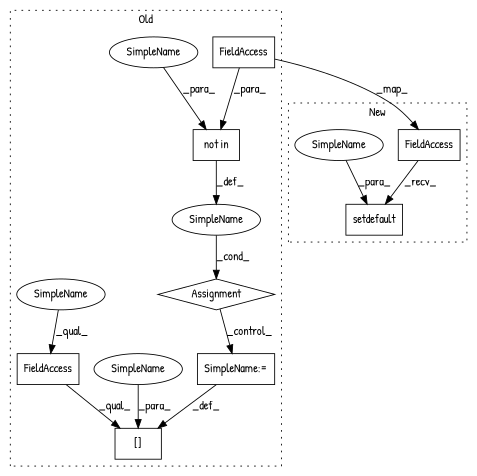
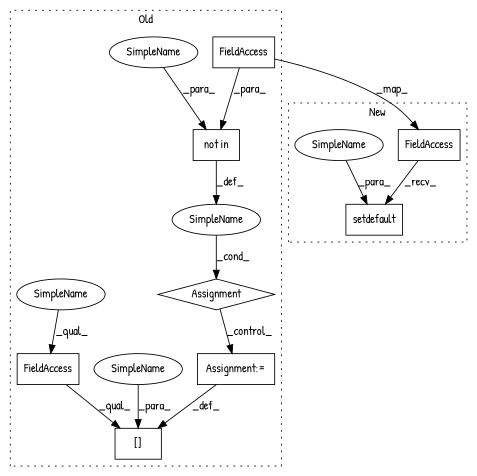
(236, 369) -> (236, 369)
